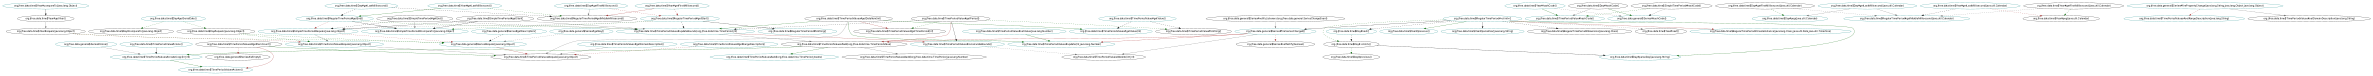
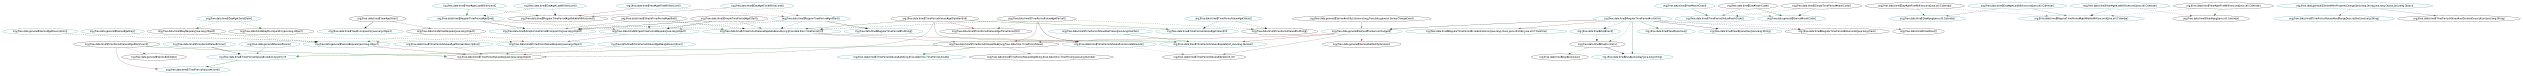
(46, 11) -> (370, 25)
